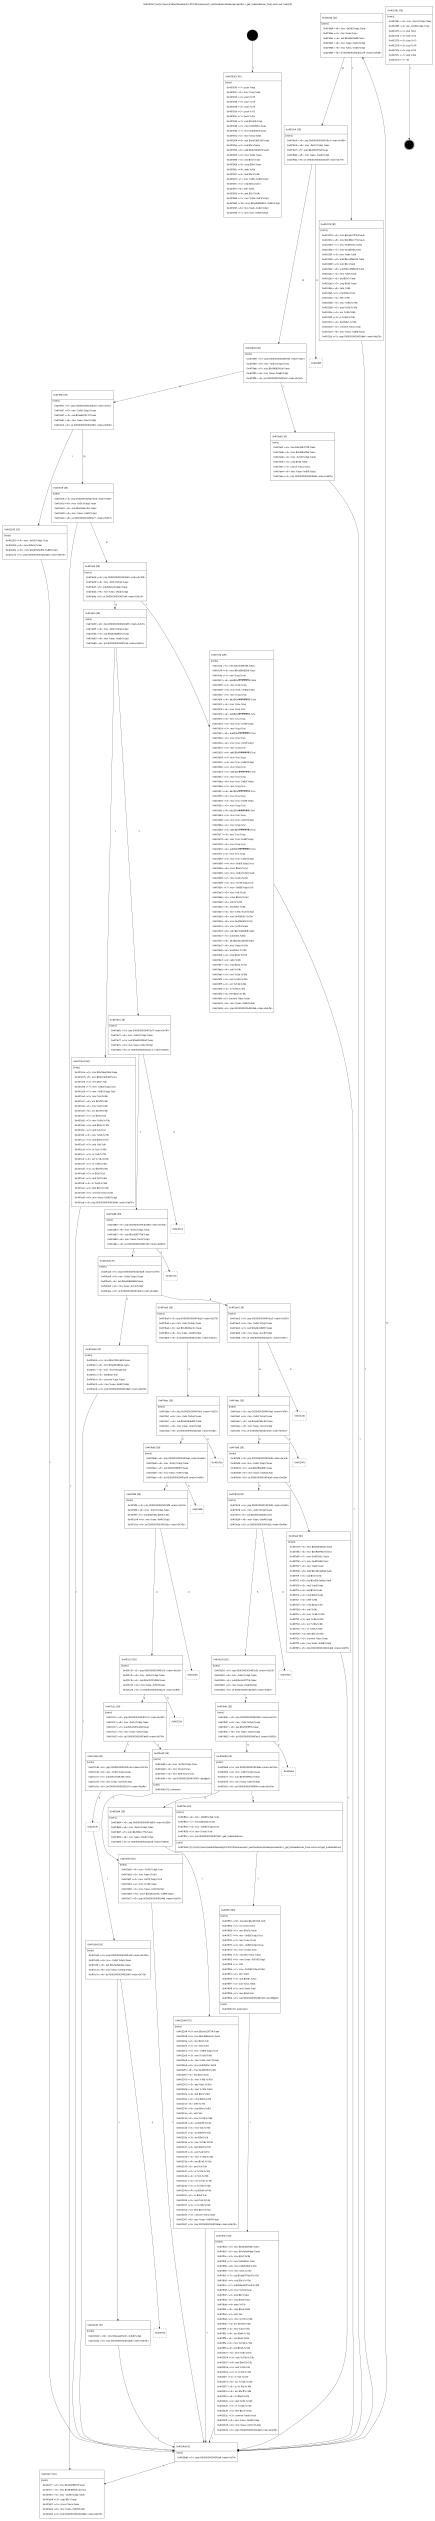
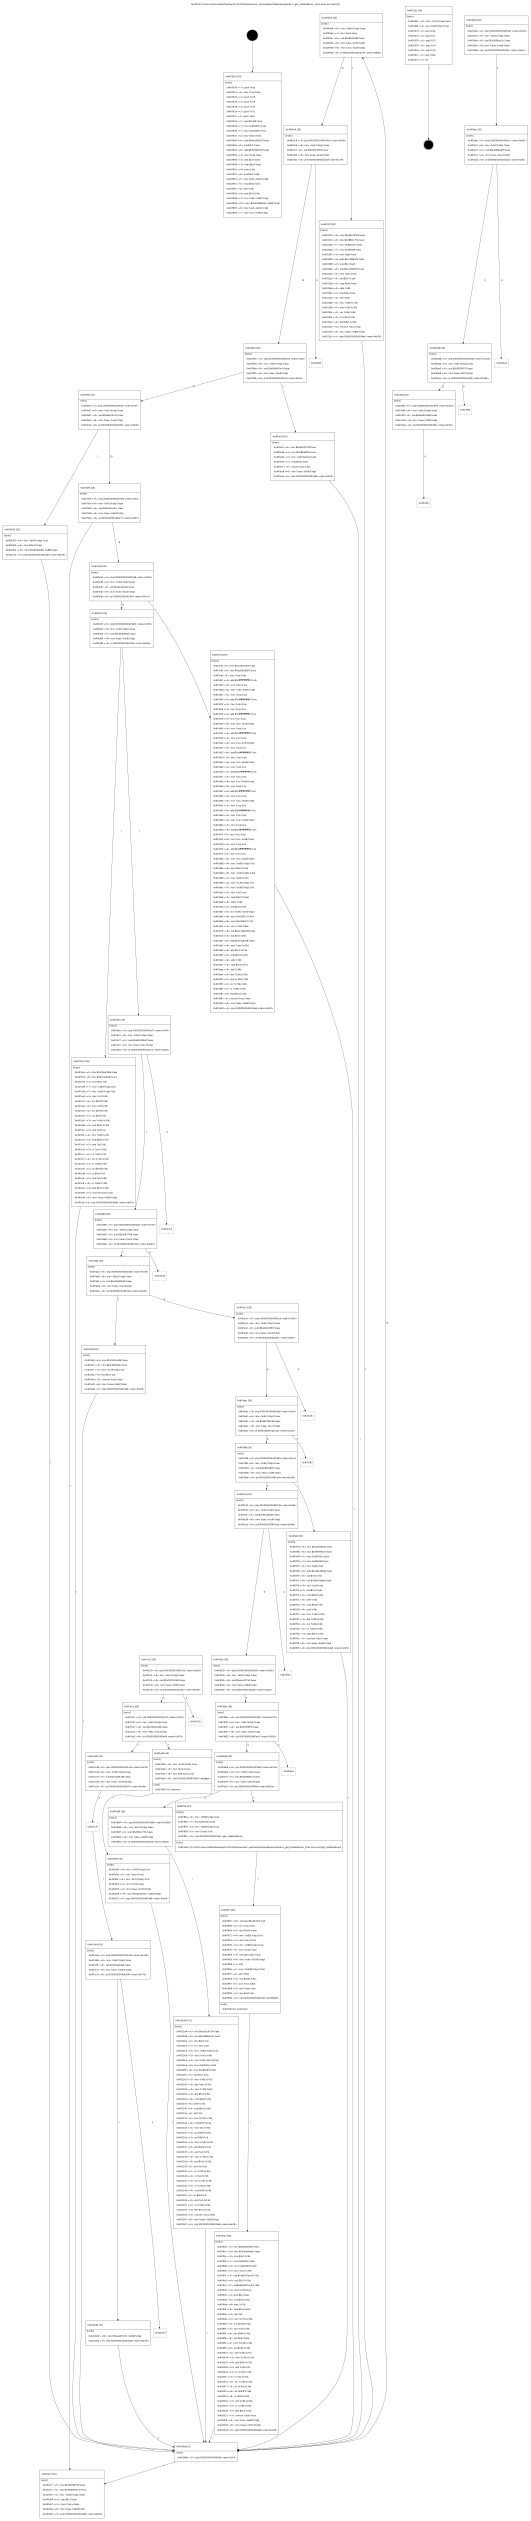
(154, 1591) -> none
